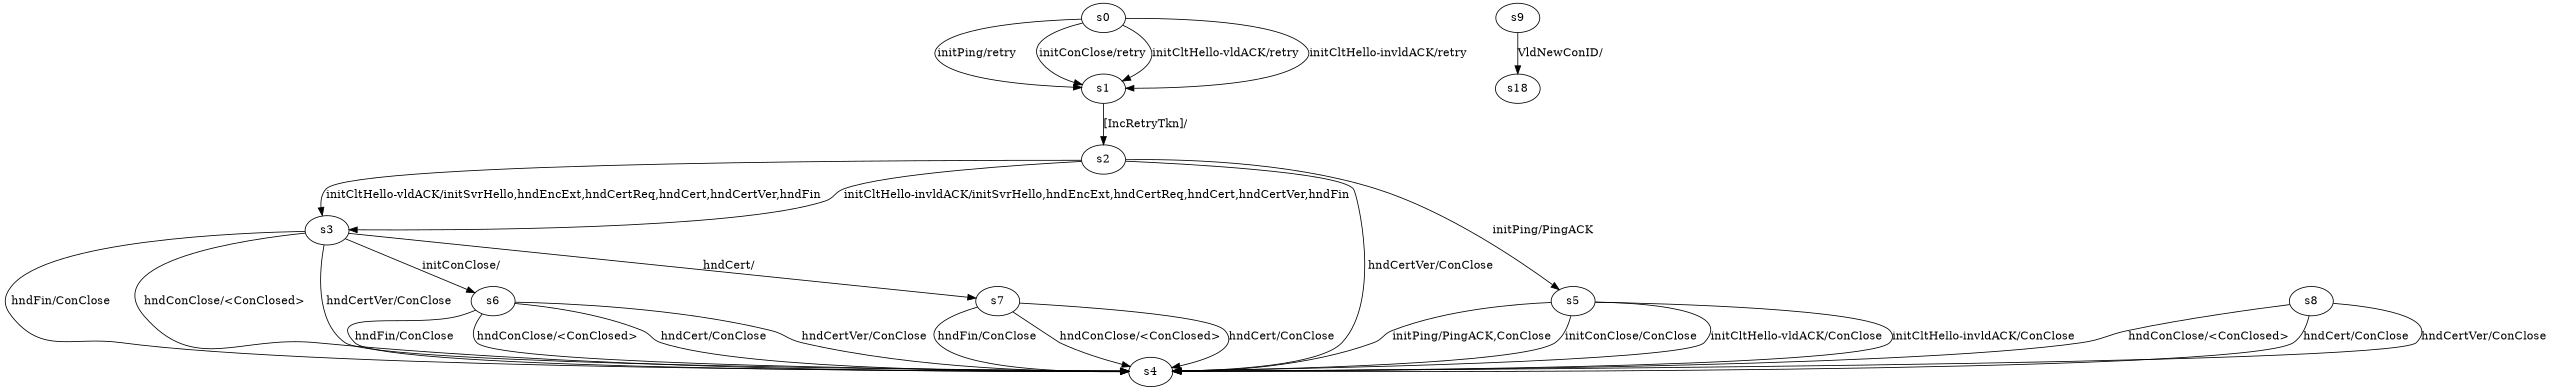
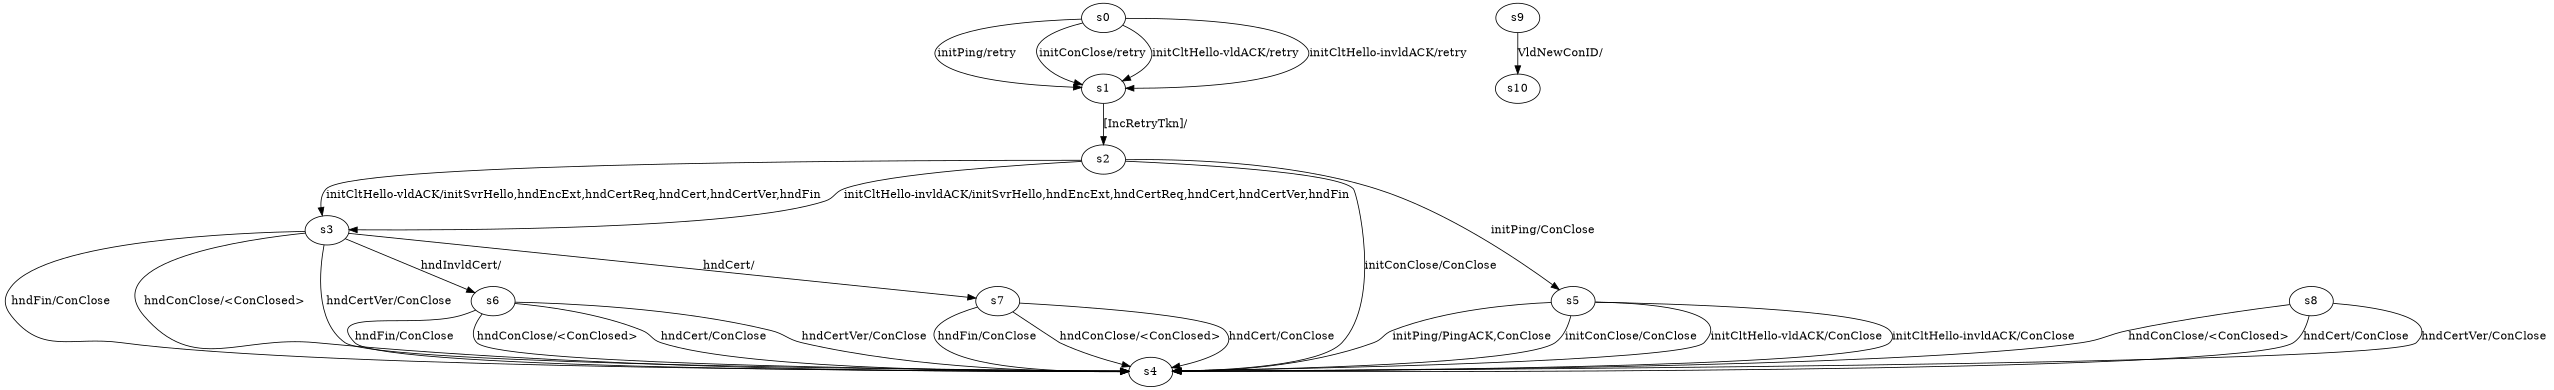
(1518, 89) -> (1518, 89)
(1545, 230) -> (1545, 230)
(463, 266) -> (463, 266)
(1433, 266) -> (1433, 266)
